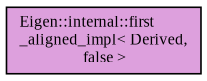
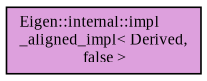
(104, 41) -> (104, 41)
